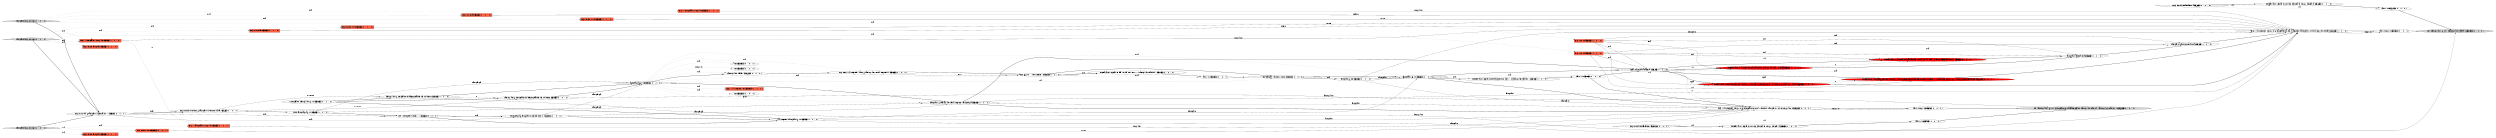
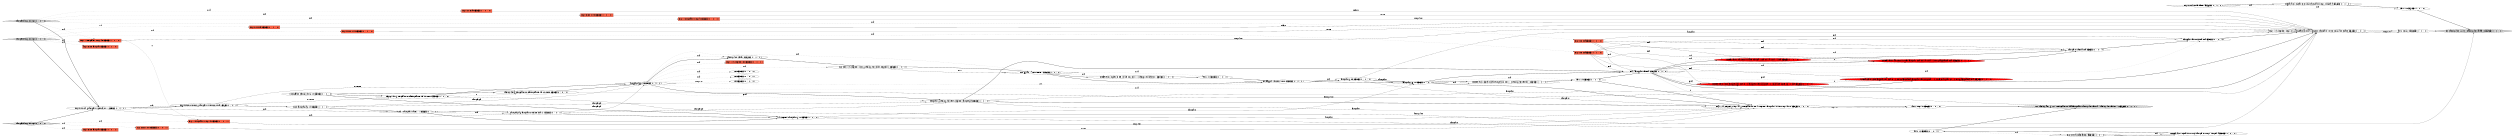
(1787, 122) -> (2002, 133)
